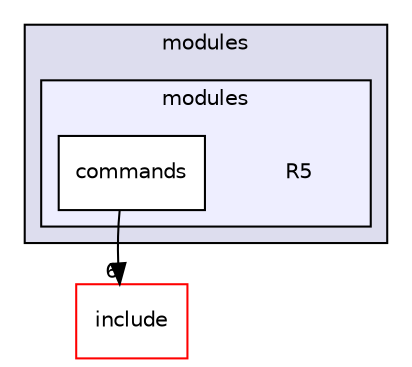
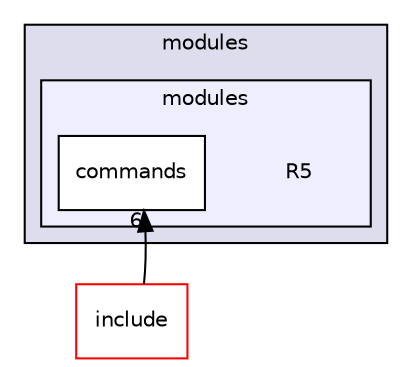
(118, 237) -> (146, 258)
